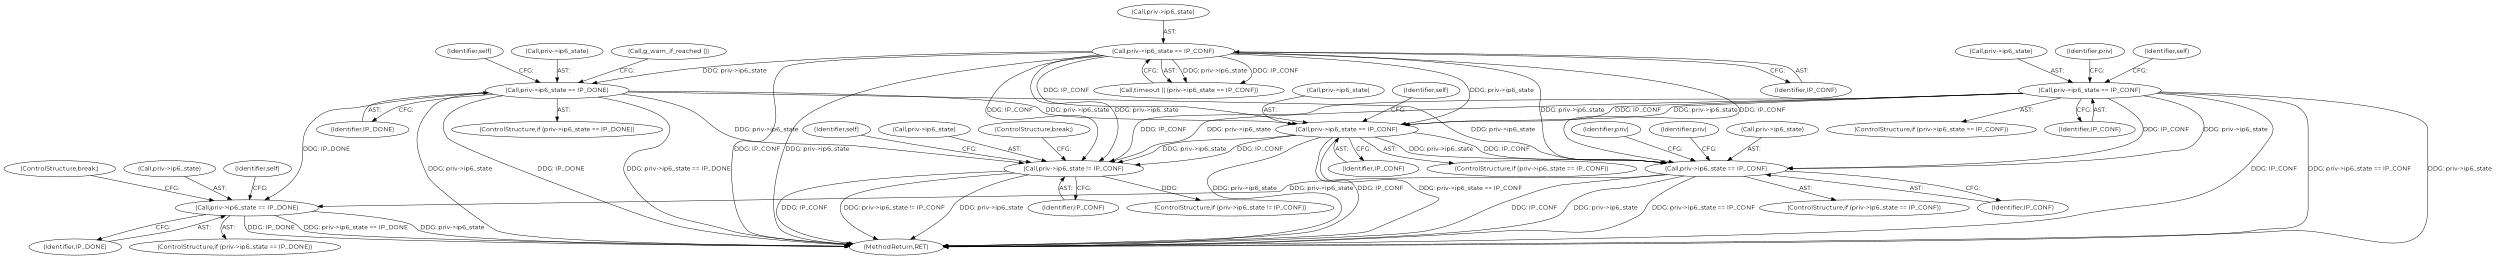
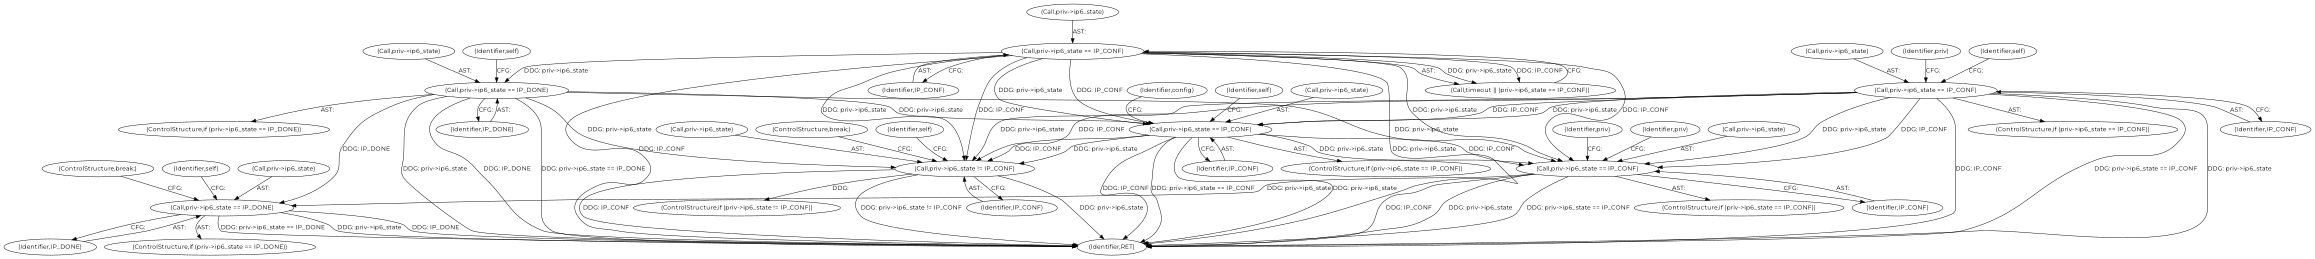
(669, 51) -> none
none -> (1167, 90)
(896, 247) -> (1112, 247)
